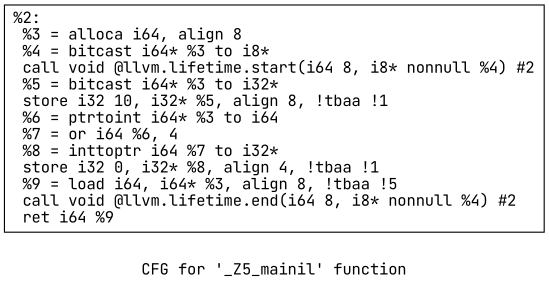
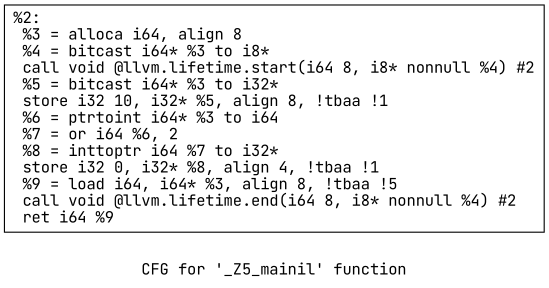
(96, 135) -> (96, 135)
